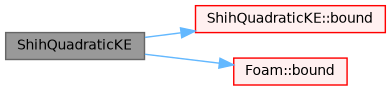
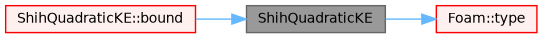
(163, 35) -> (214, 19)
(290, 72) -> (487, 19)
